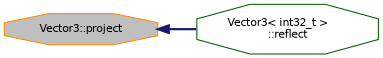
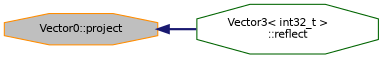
(81, 29) -> (81, 29)
